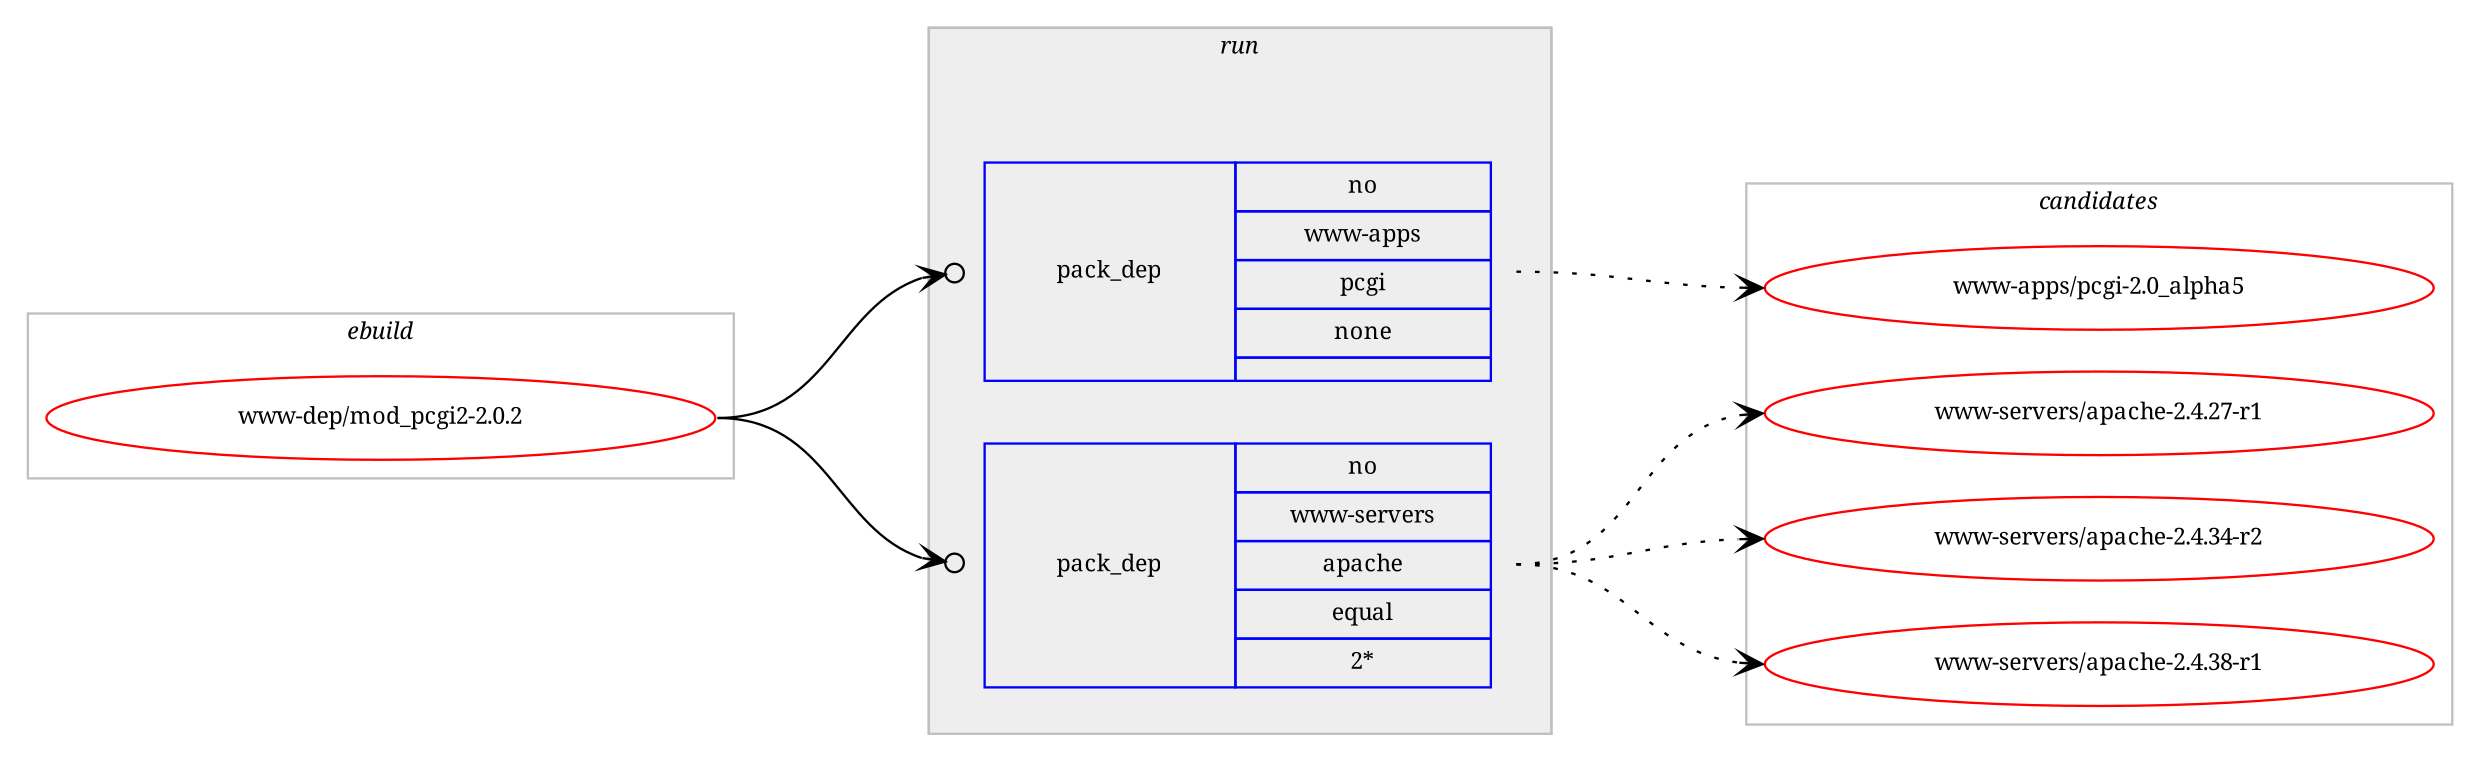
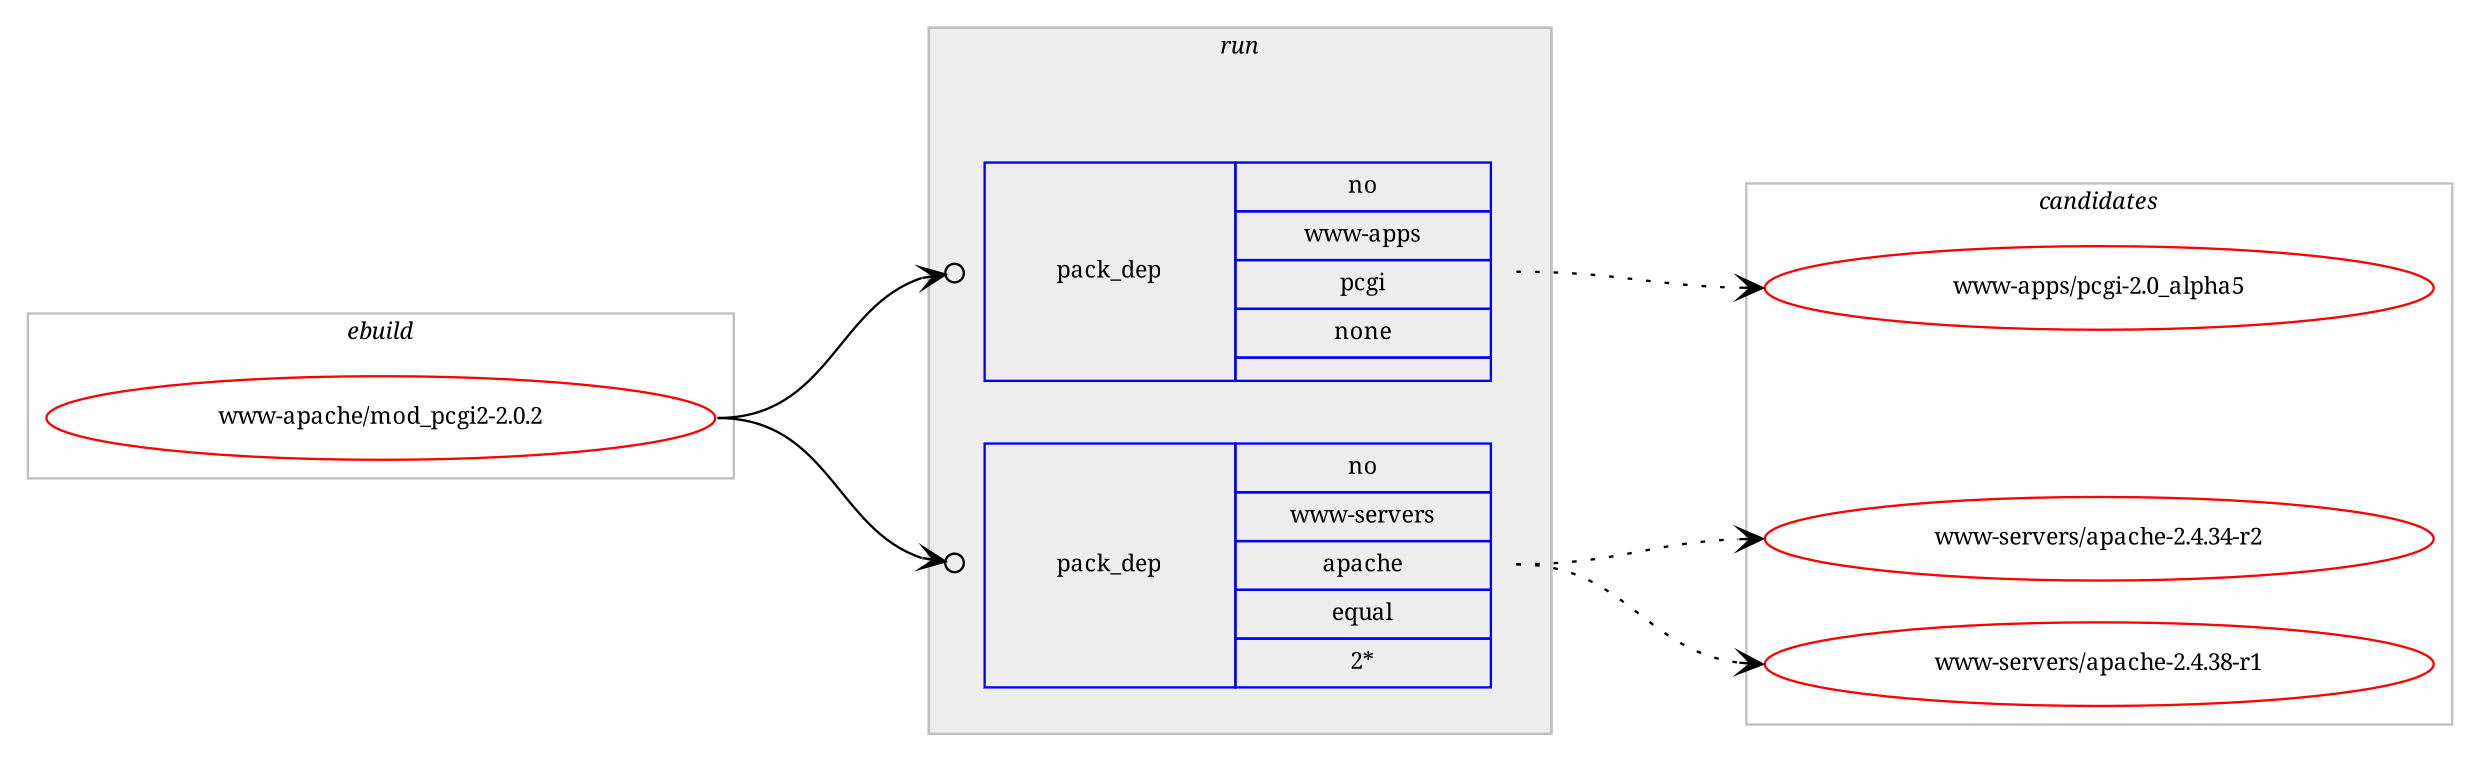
(2099, 413) -> none
(381, 418) -> (381, 418)
